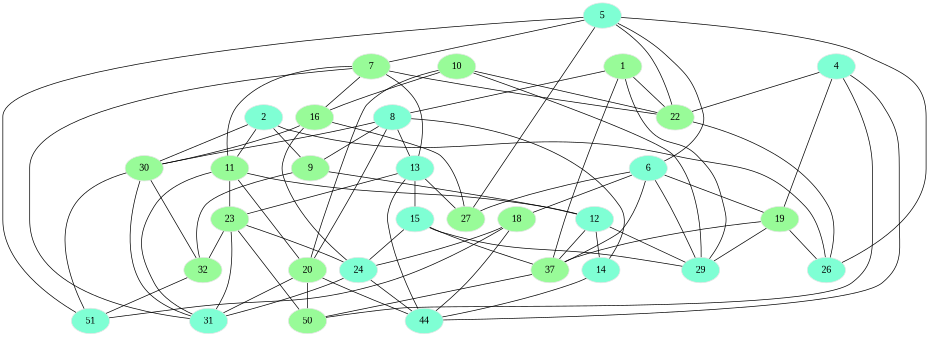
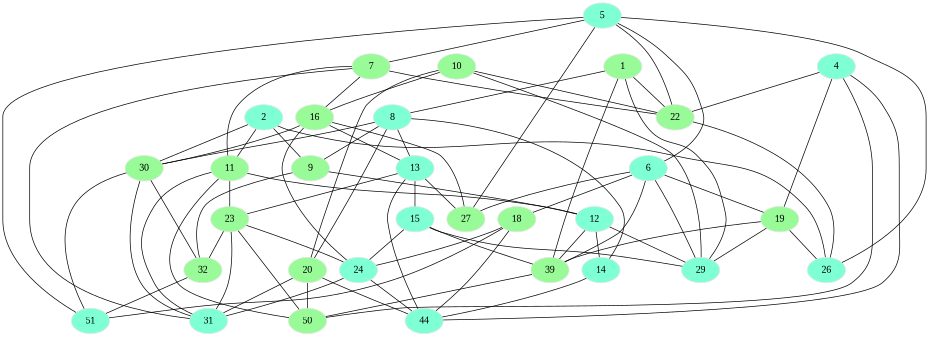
(418, 106) -> (381, 151)
(269, 219) -> (174, 276)
(550, 270) -> (550, 270)
